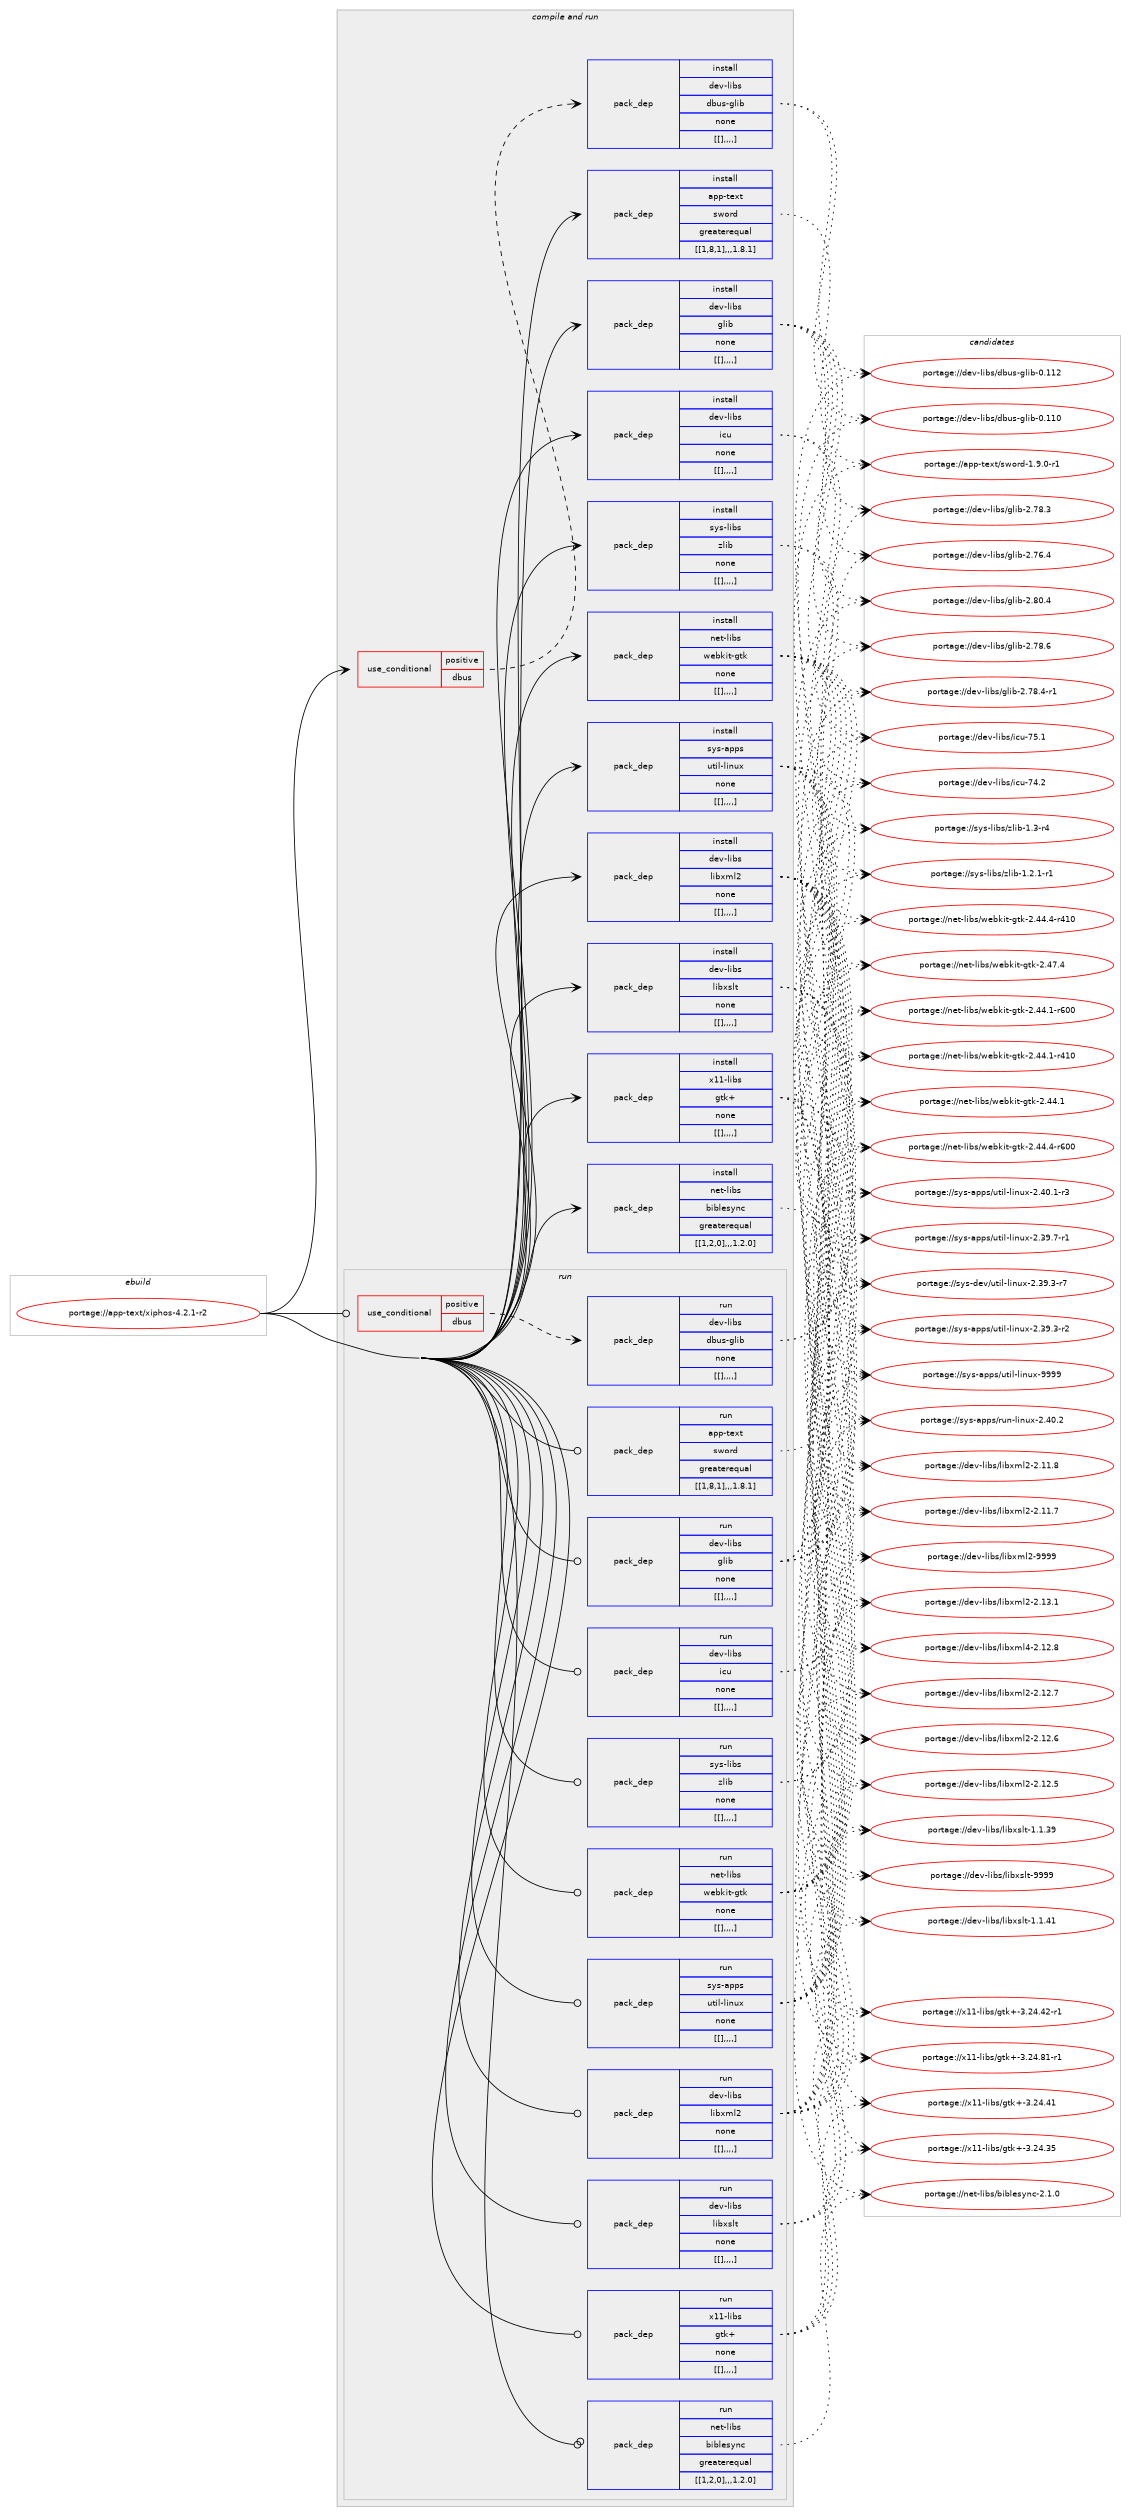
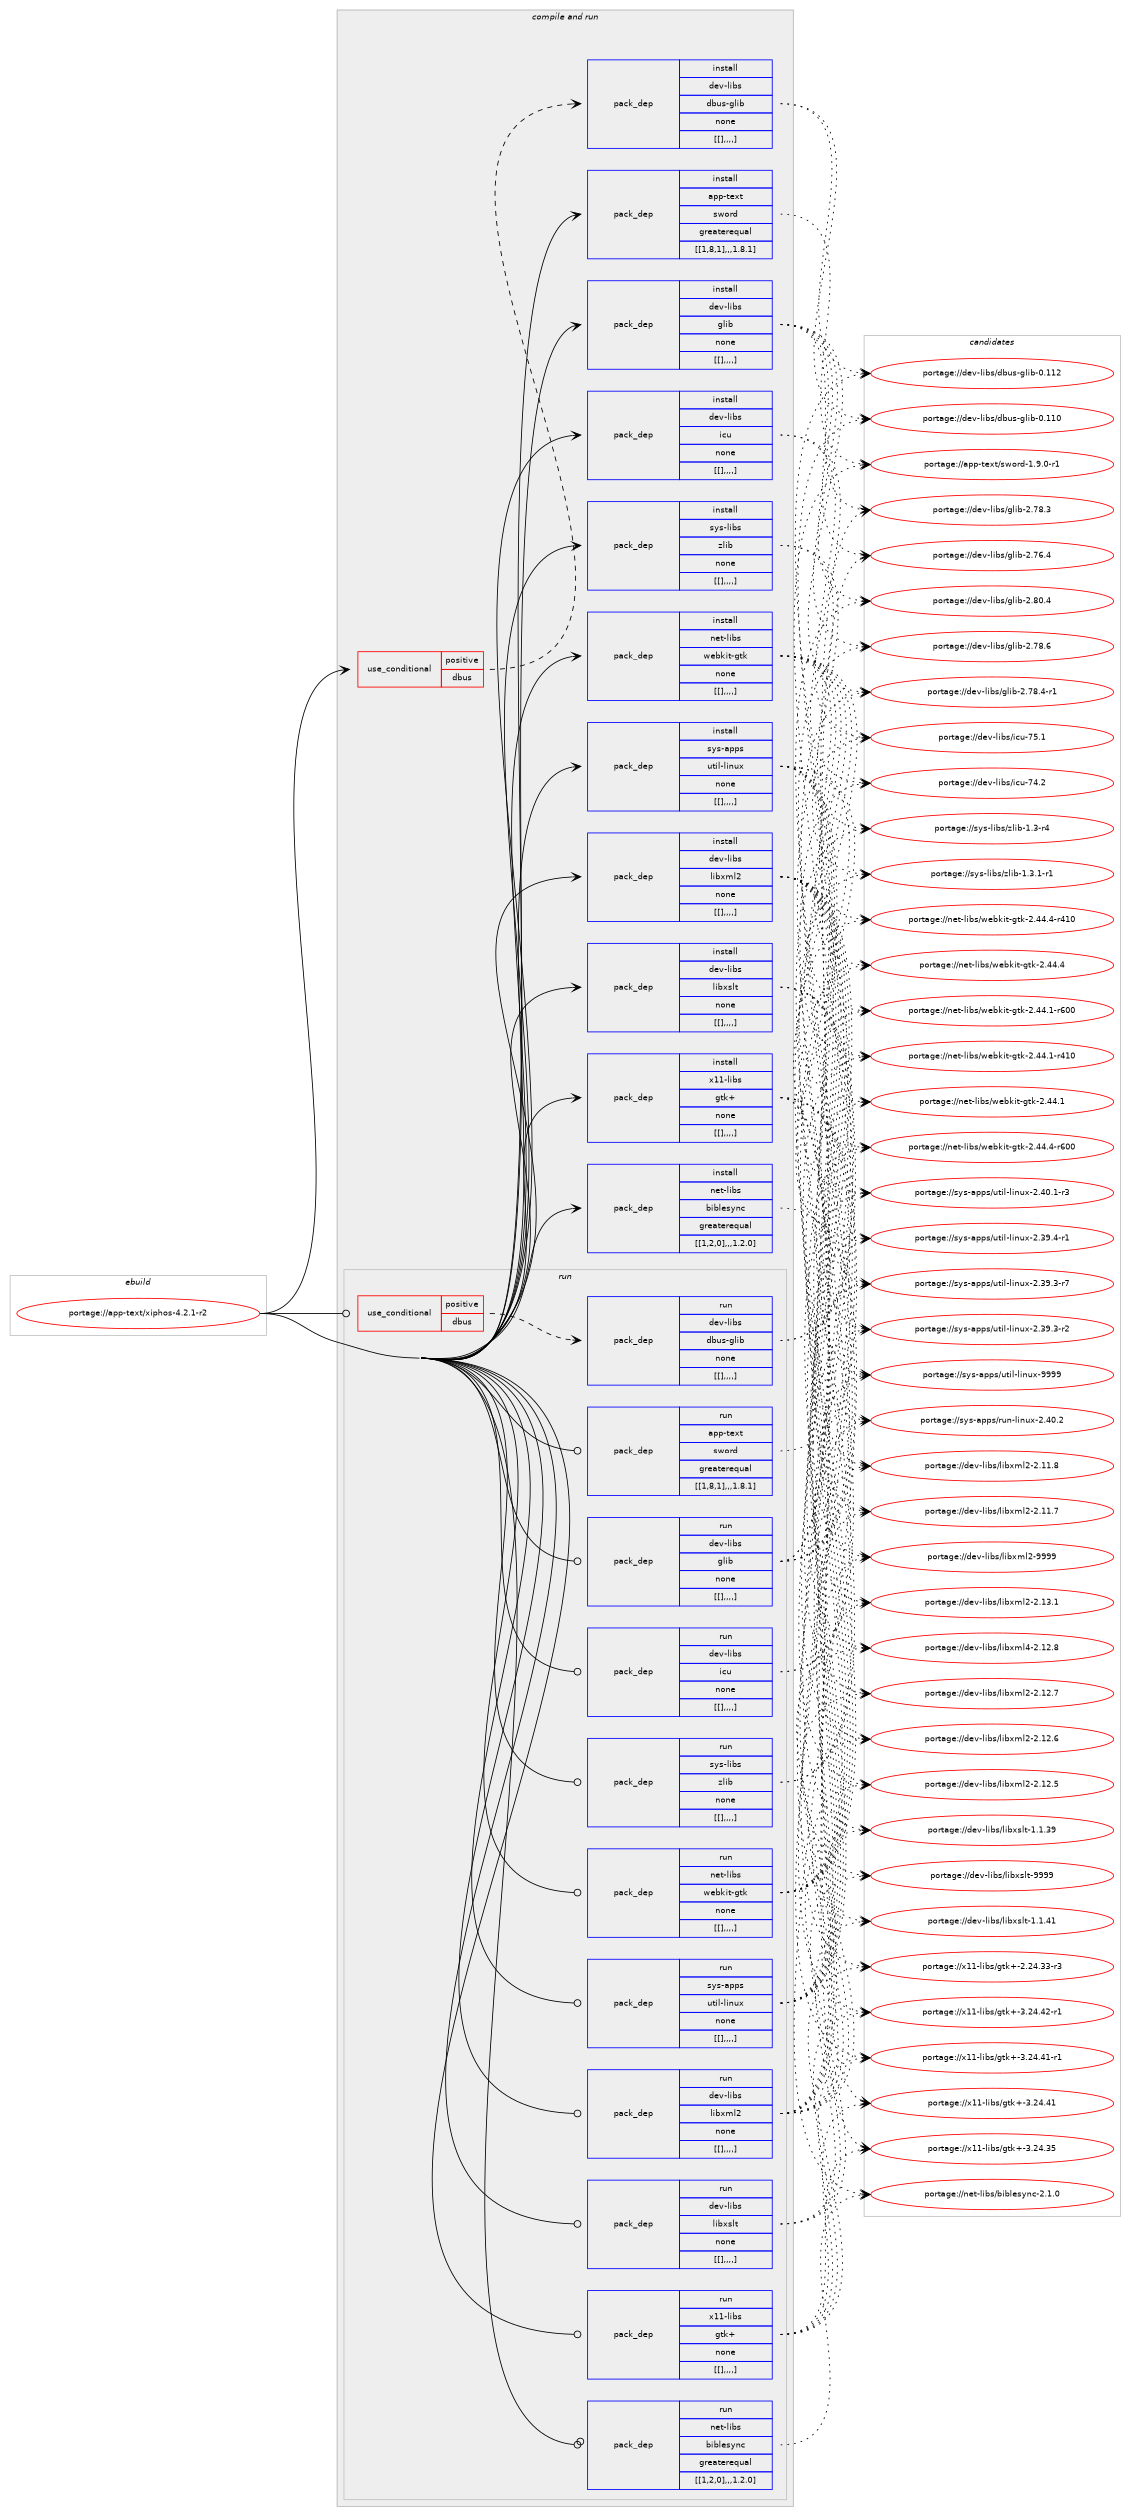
(992, 874) -> (992, 874)
(992, 965) -> (992, 965)
(992, 1238) -> (992, 1238)
(992, 1284) -> (992, 1284)
none -> (992, 1967)
(992, 2058) -> (992, 2058)
